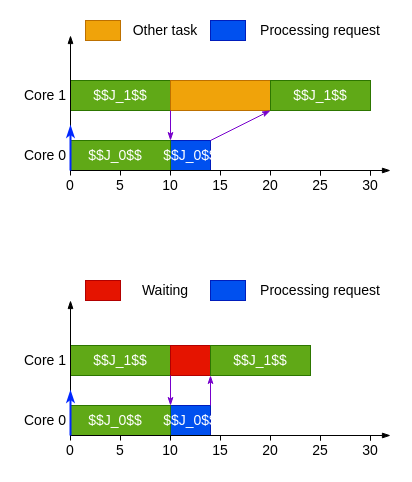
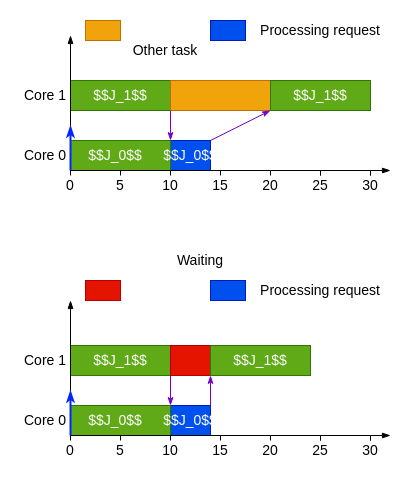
(166, 31) -> (166, 51)
(166, 291) -> (201, 261)
